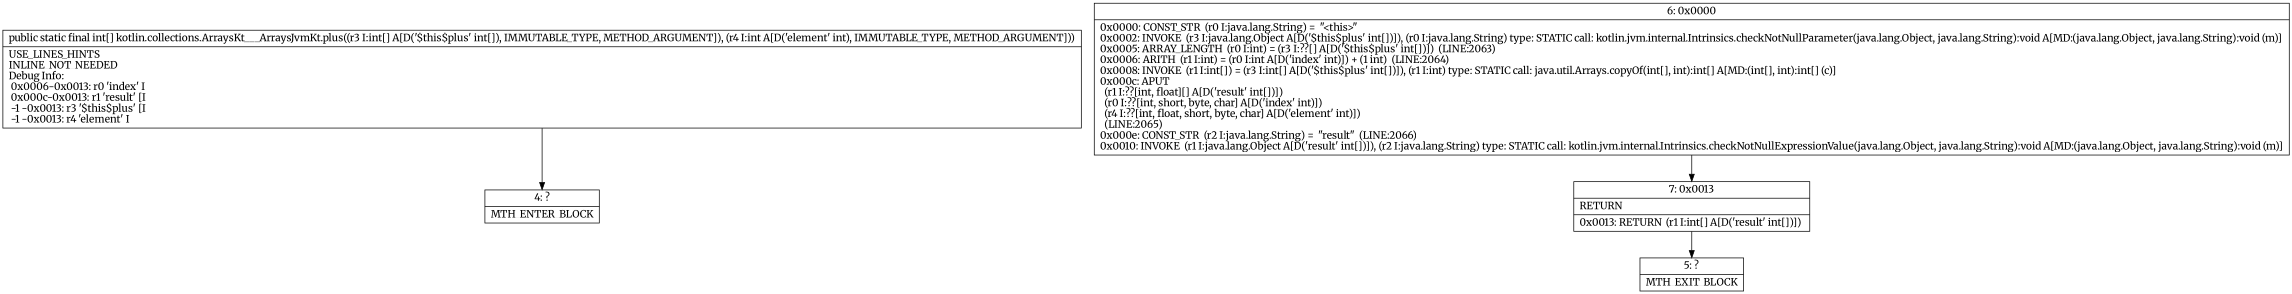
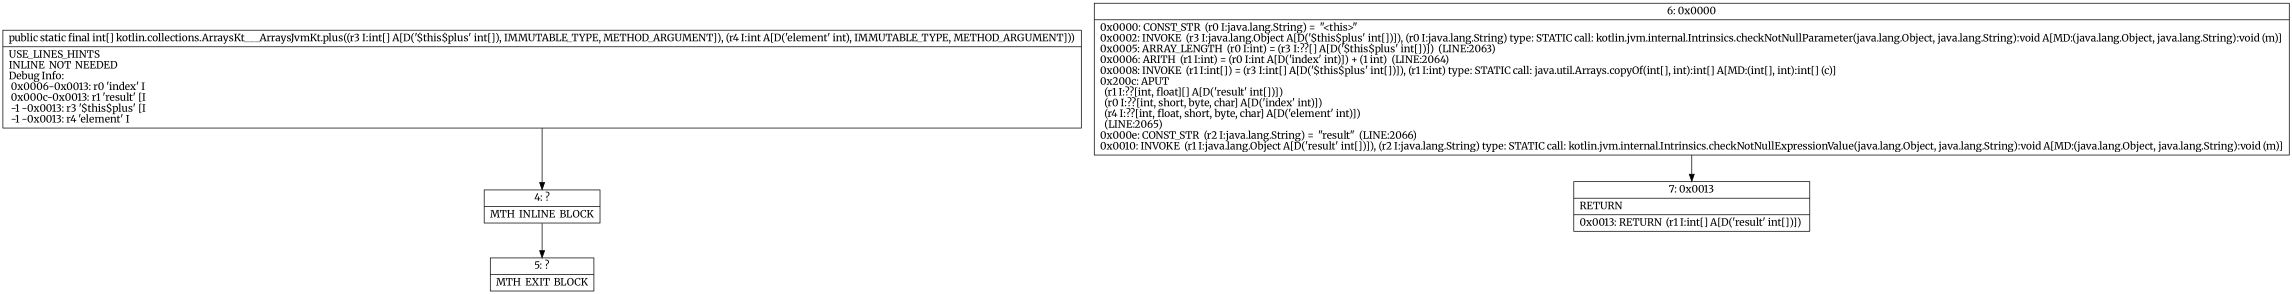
(1137, 82) -> (1137, 82)
(542, 214) -> (542, 214)
(1692, 241) -> (542, 237)
